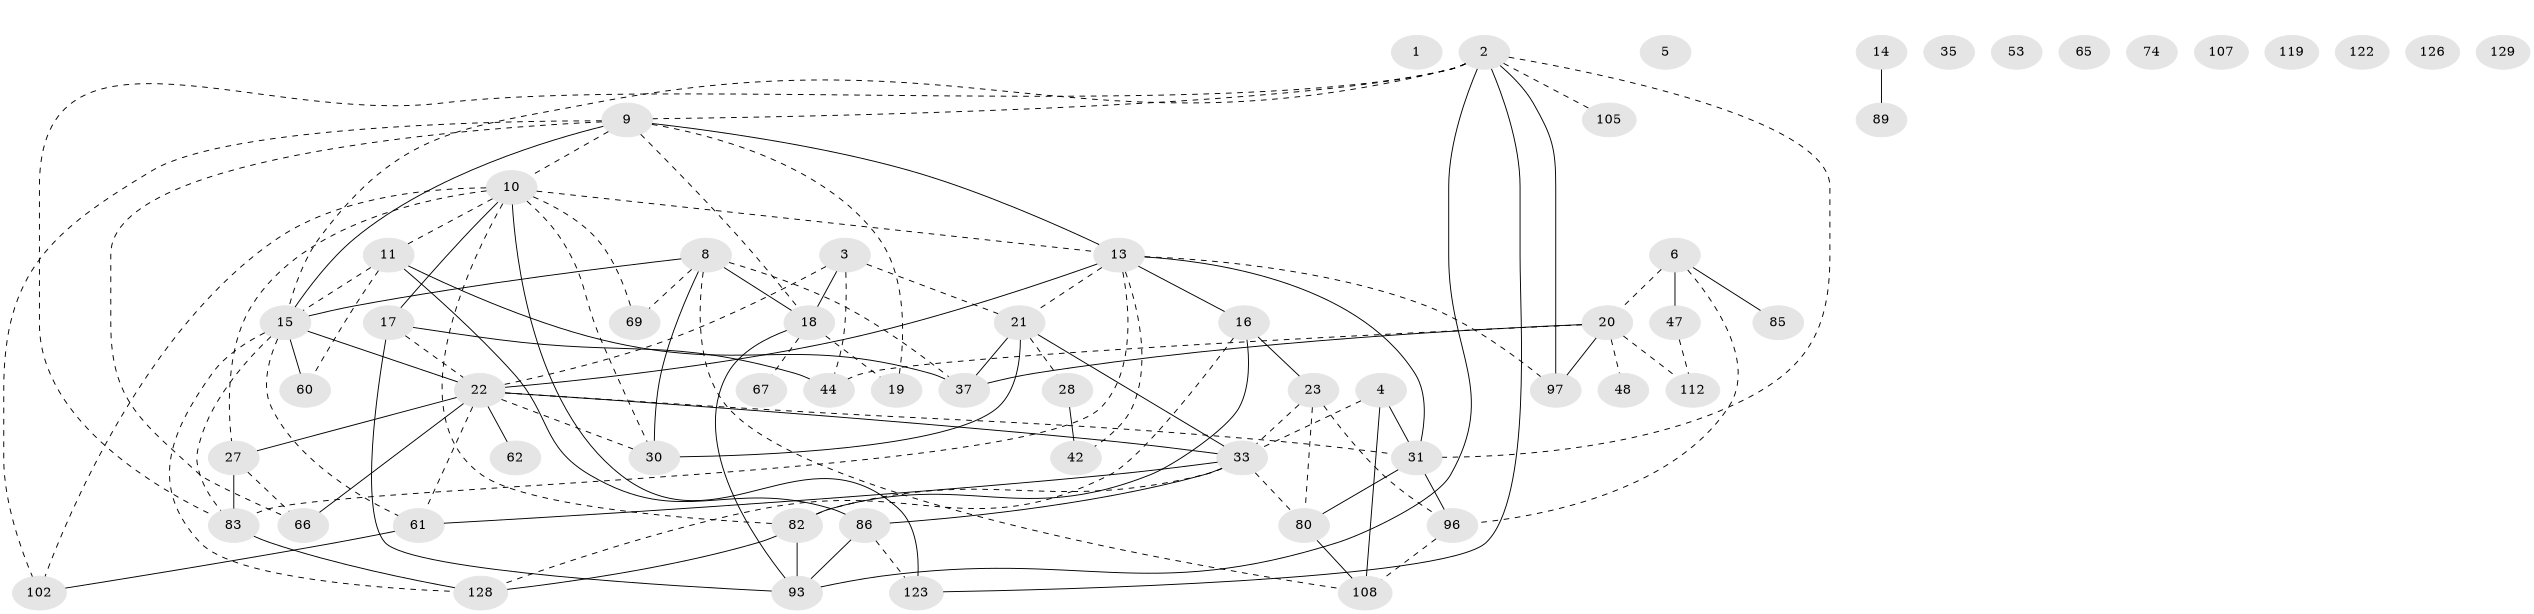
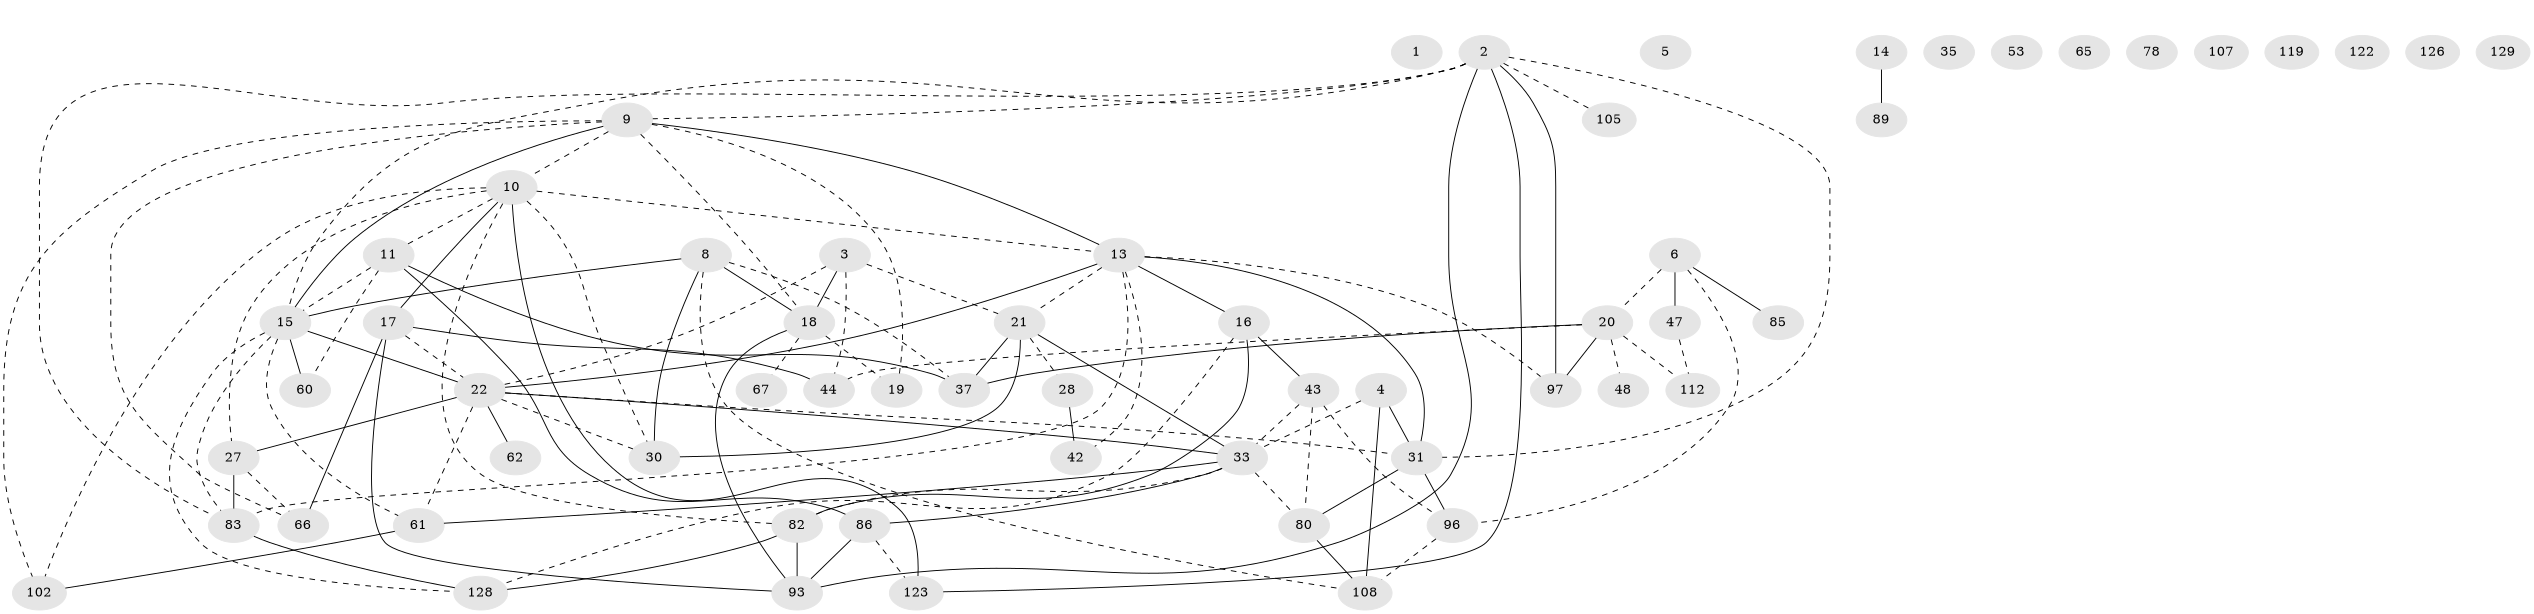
(2152, 52) -> (2152, 52)
(635, 323) -> none
(1314, 390) -> (1314, 390)
(391, 458) -> (348, 420)
